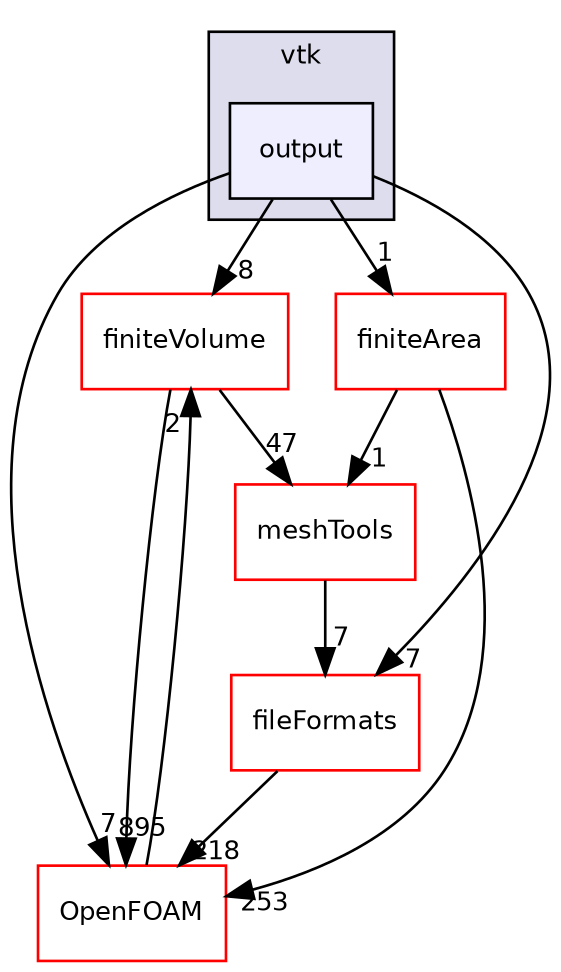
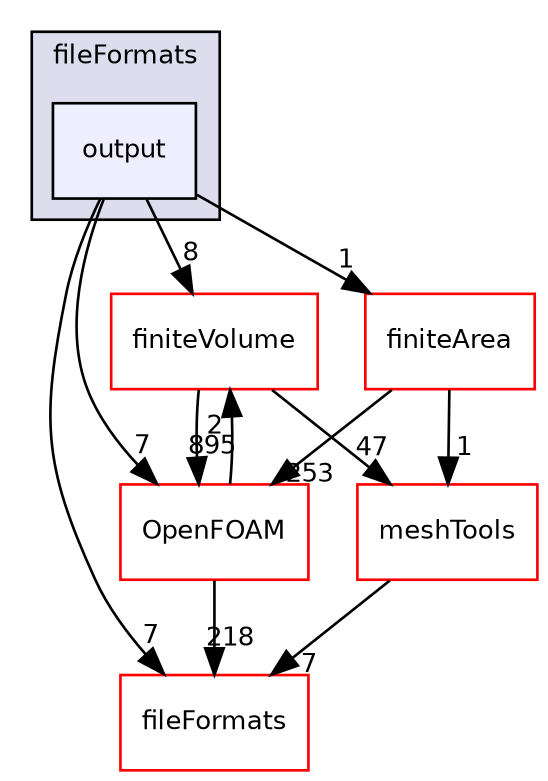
(301, 57) -> (126, 57)
(238, 809) -> (214, 614)
